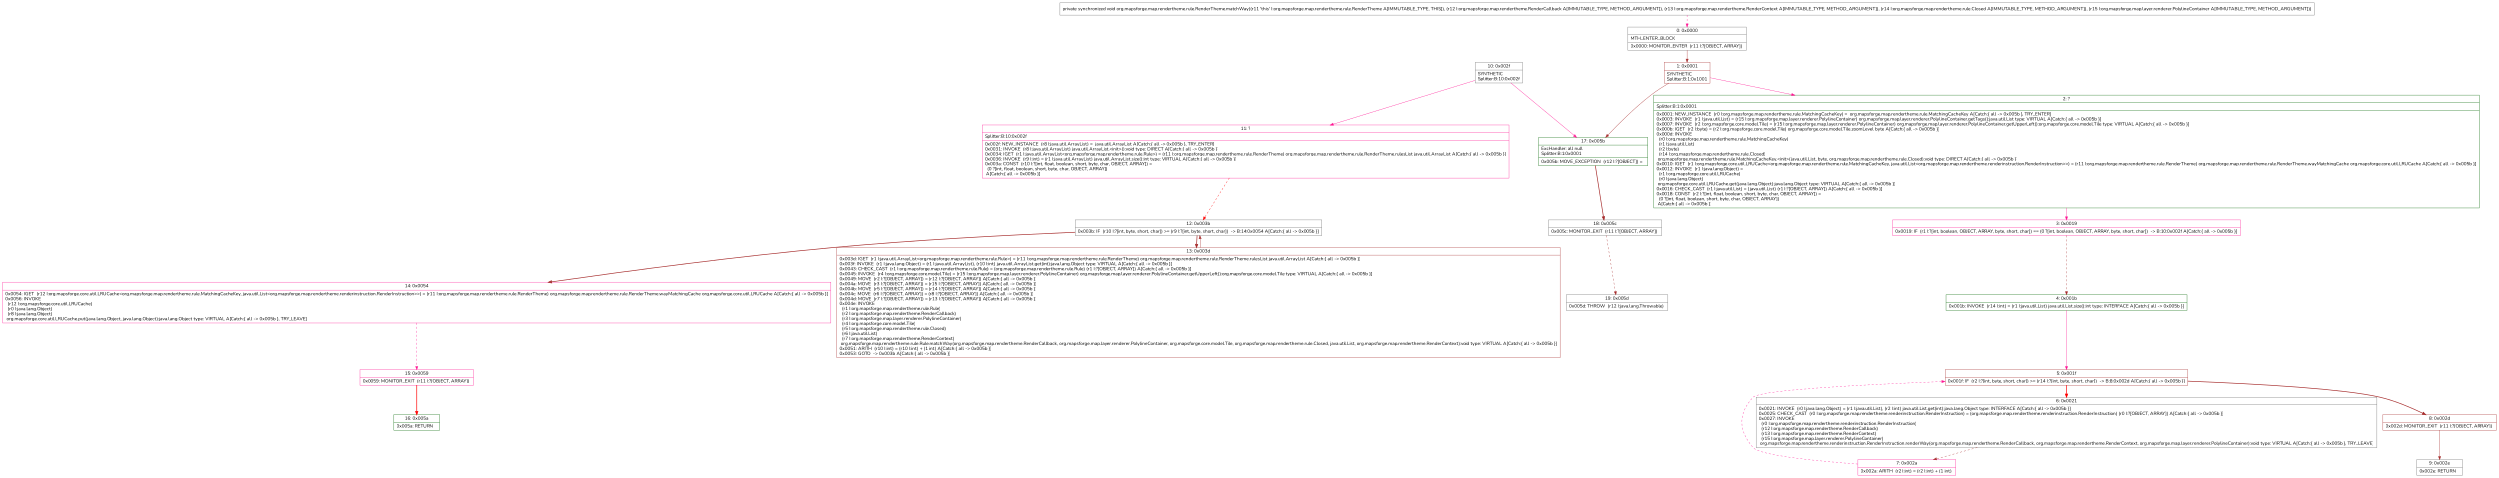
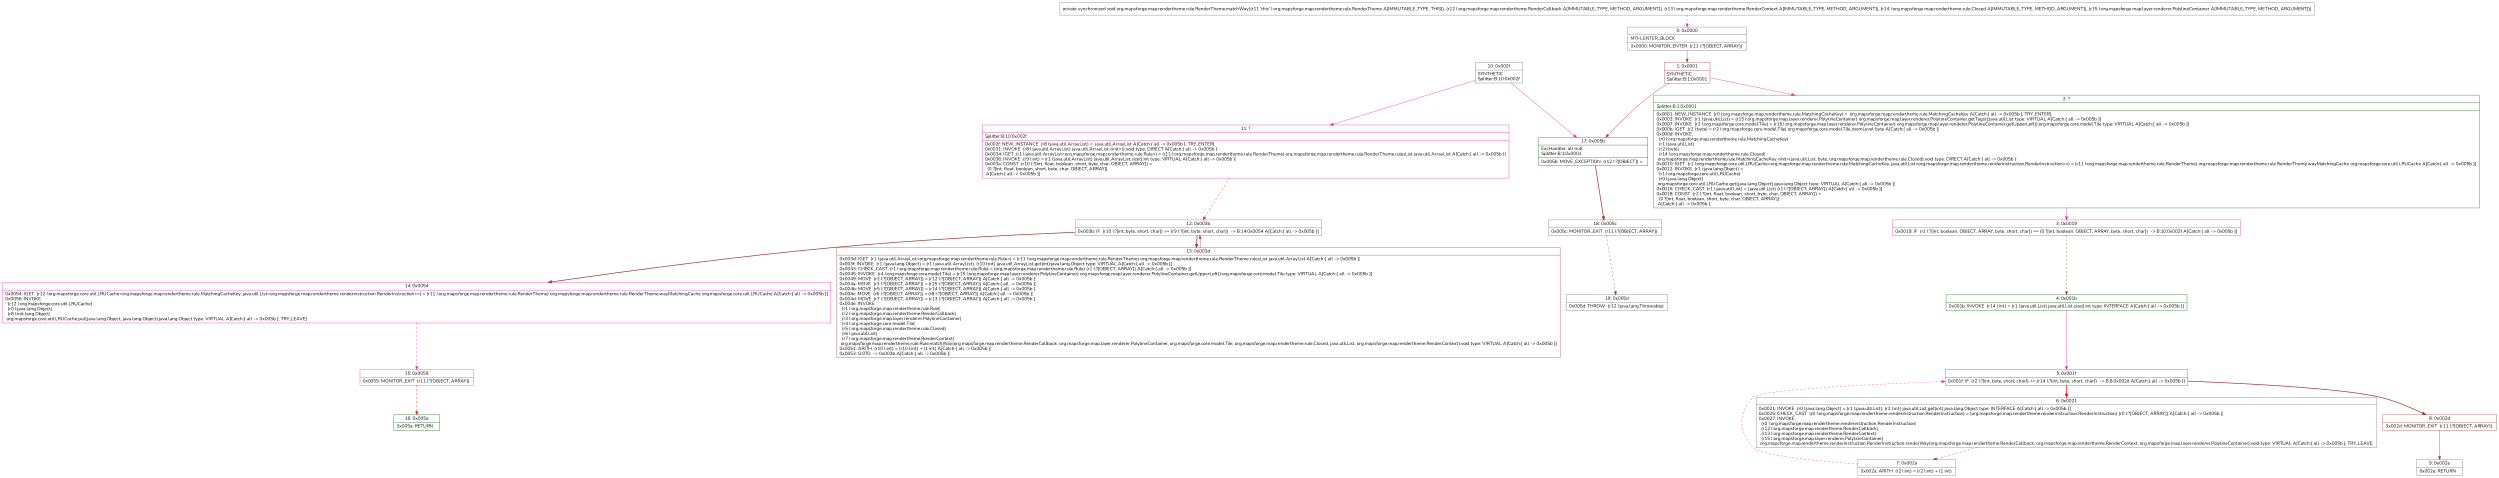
(1687, 79) -> (1687, 79)
(29, 314) -> (28, 314)
(417, 398) -> (417, 398)
